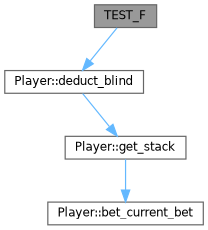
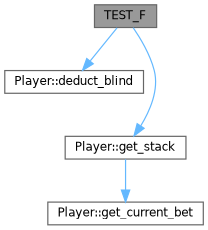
(96, 110) -> (155, 76)
(126, 213) -> (126, 213)
